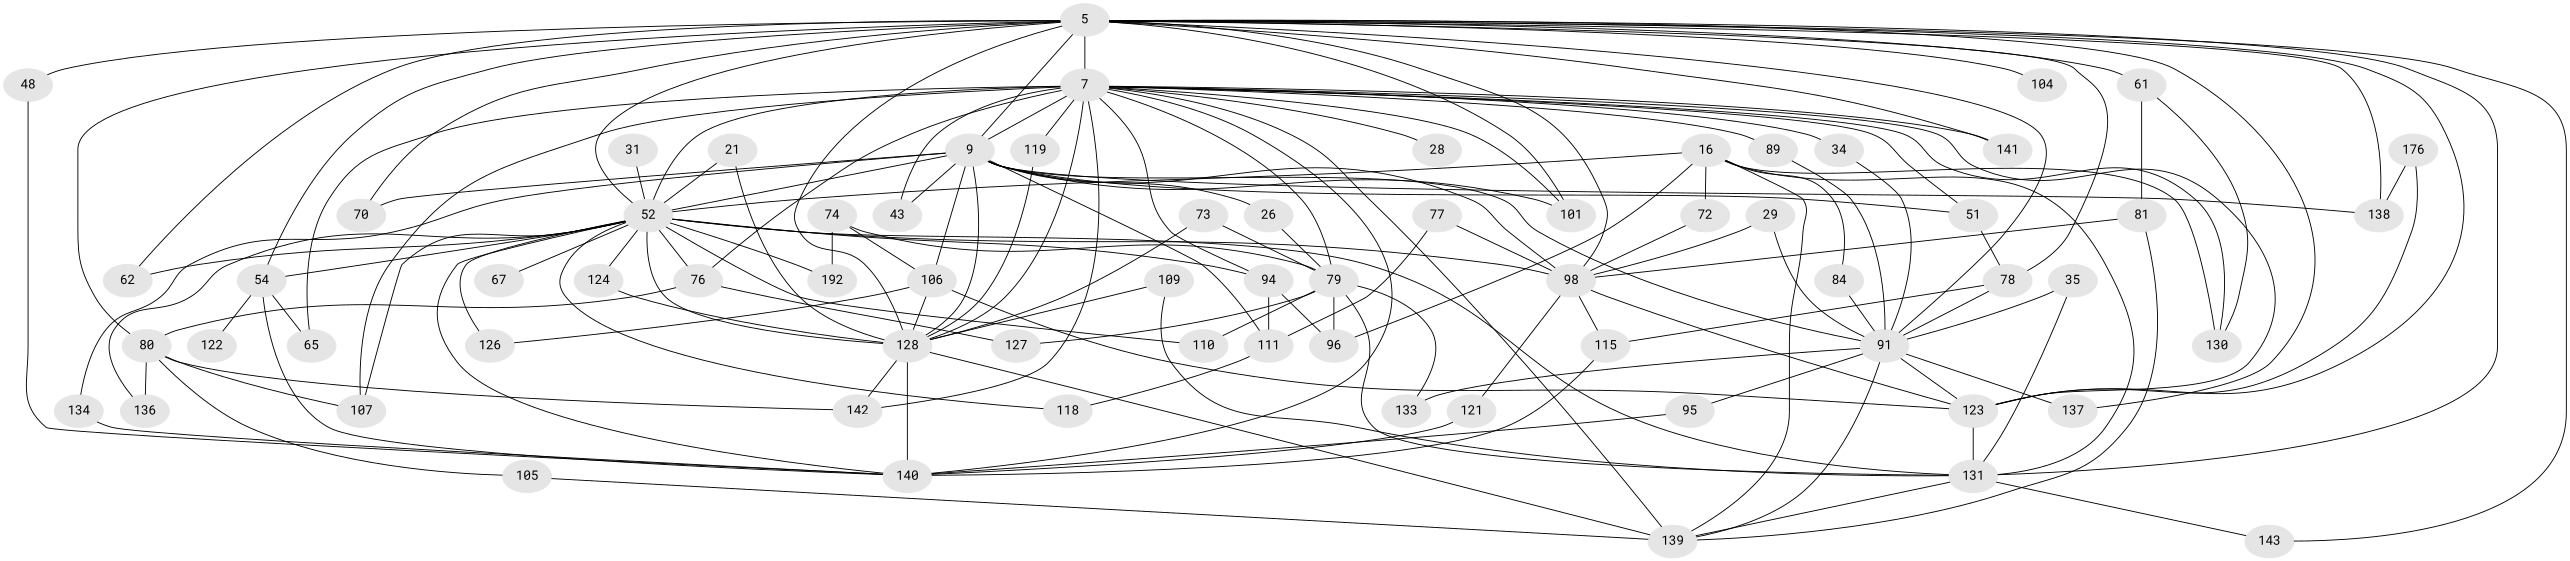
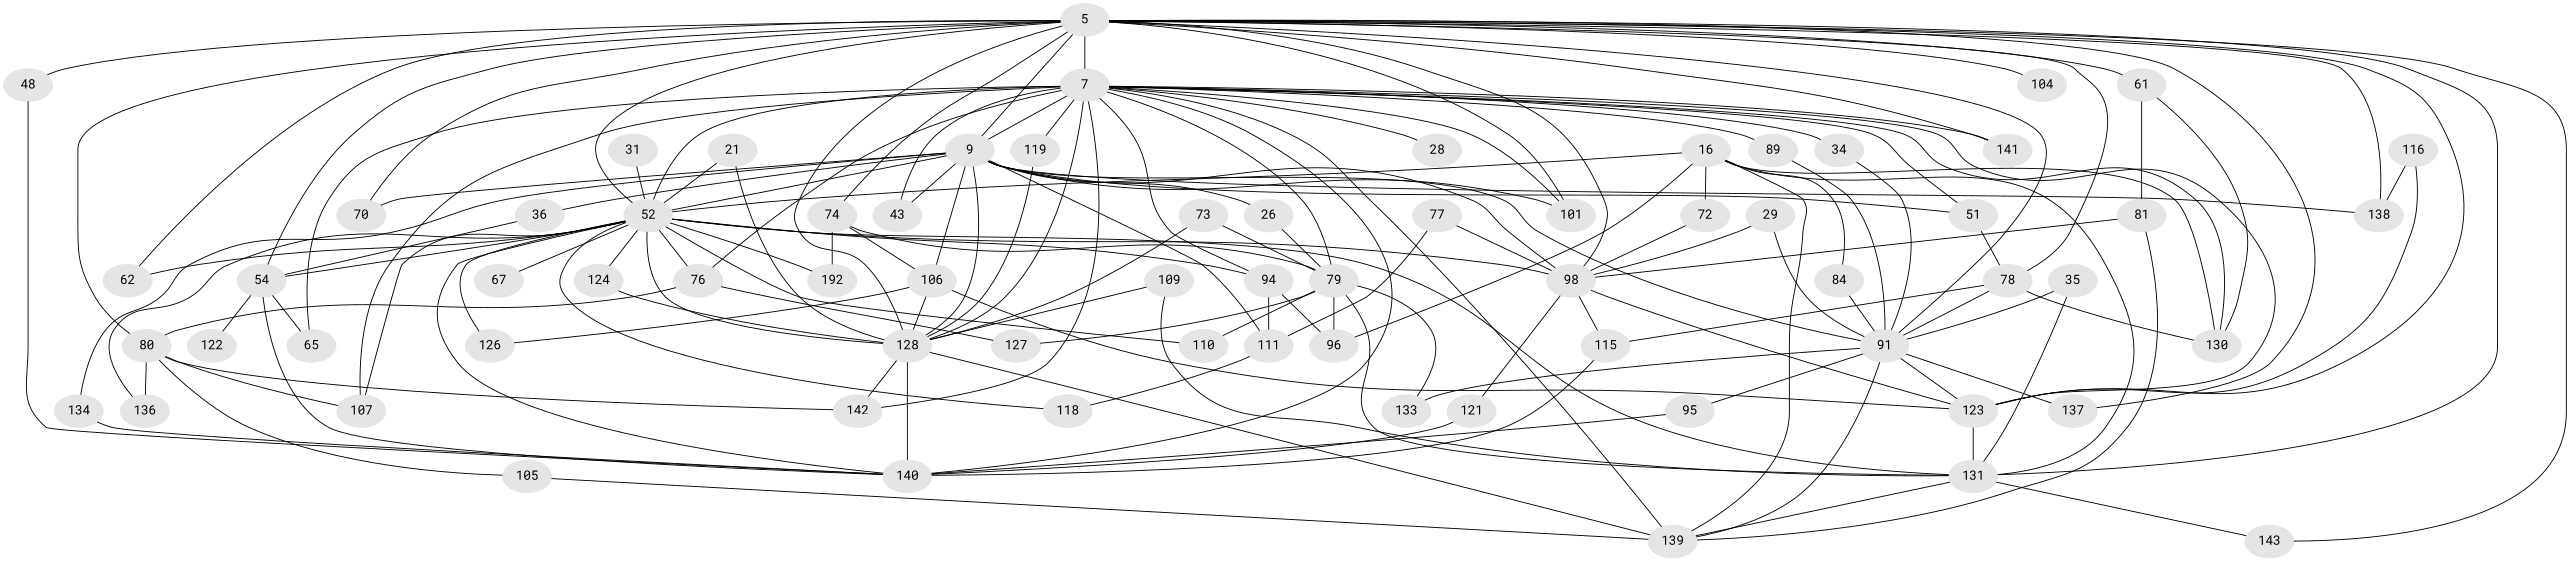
none -> (948, 107)
(2413, 150) -> (2413, 150)
none -> (540, 216)
none -> (2109, 319)
